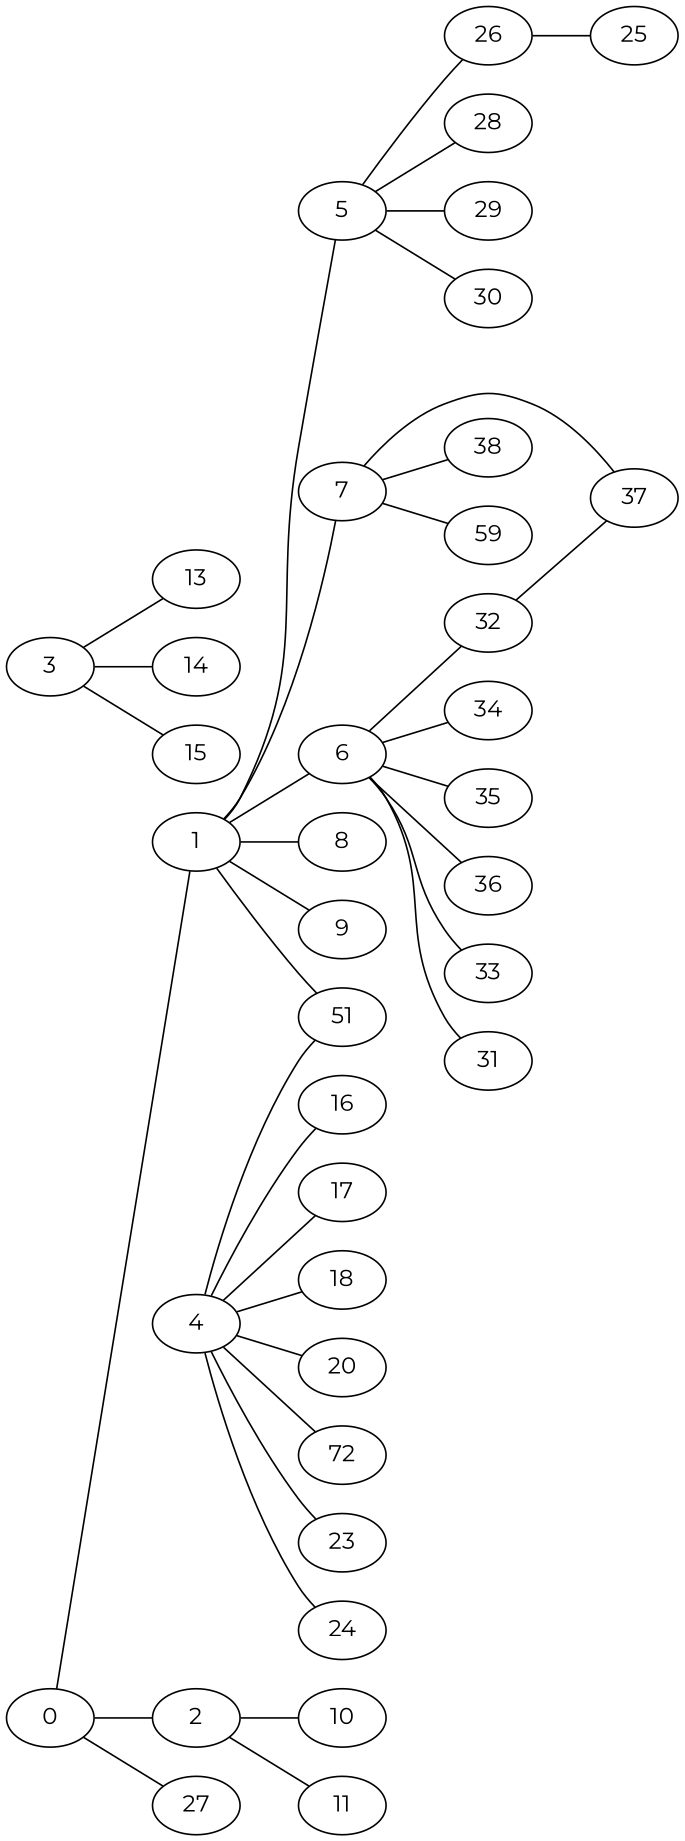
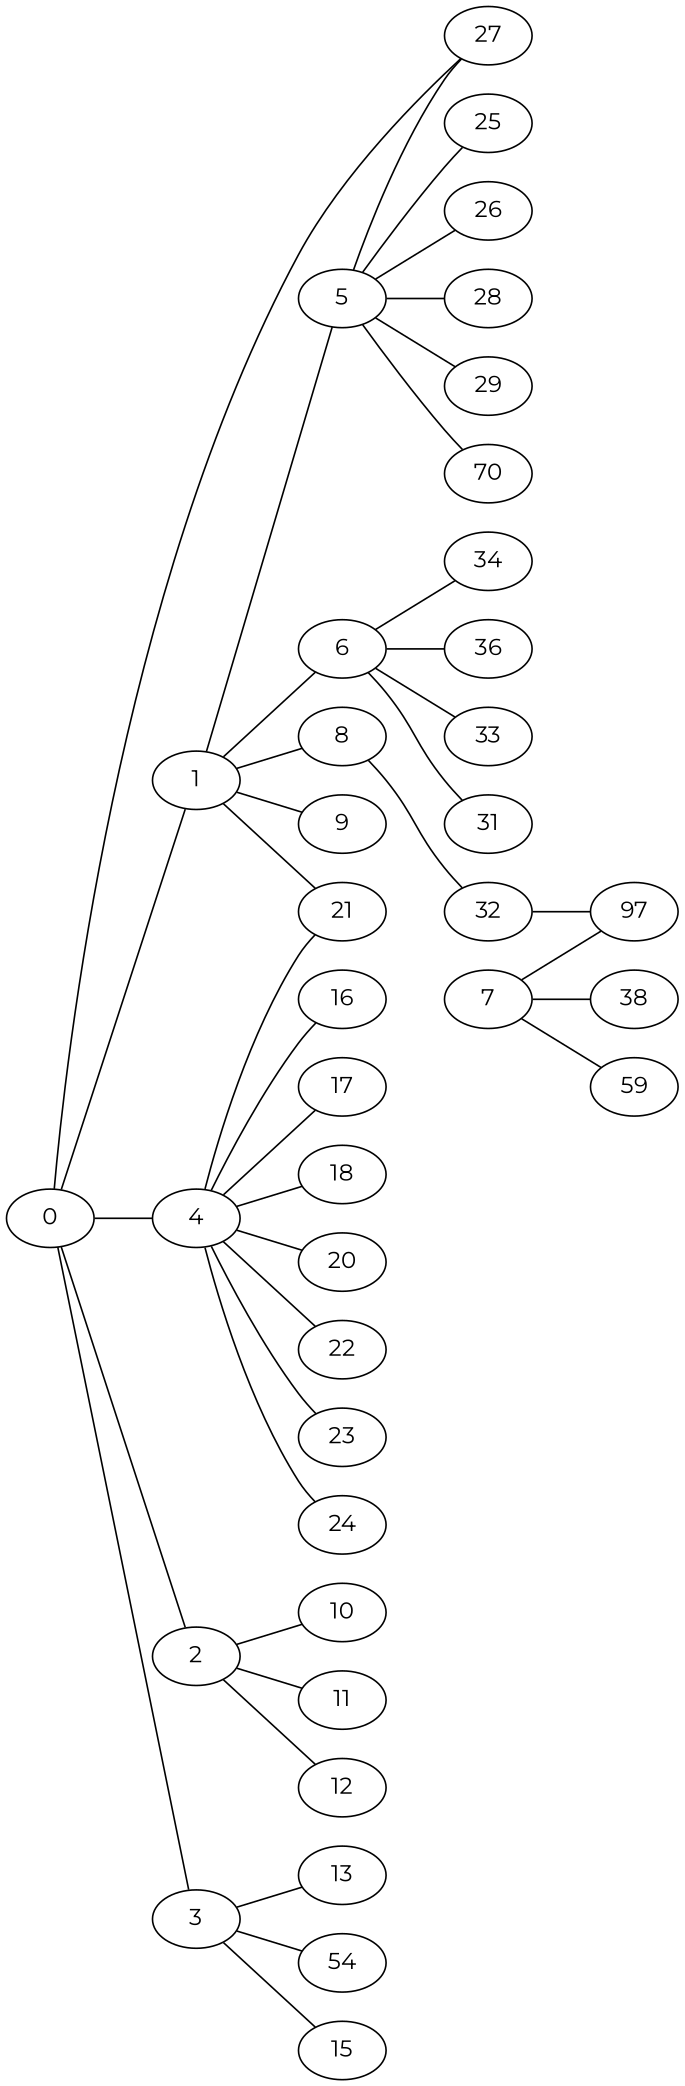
(562, 36) -> (411, 208)
none -> (399, 160)
(488, 298) -> (488, 474)
(634, 498) -> (634, 912)
(196, 667) -> (342, 1963)
(295, 676) -> none
(415, 689) -> (415, 824)
(488, 798) -> none
(342, 1017) -> (342, 912)
none -> (124, 1218)
(342, 1455) -> (342, 1350)
none -> (123, 1568)
none -> (342, 1788)
